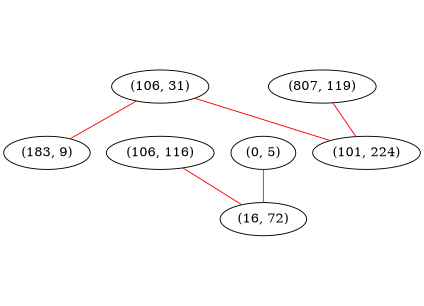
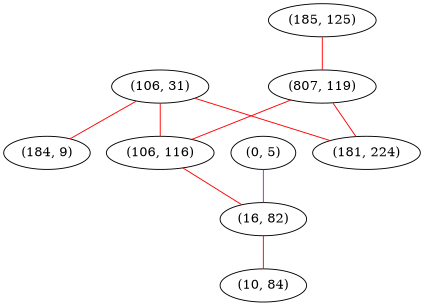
none -> (322, 20)
none -> (160, 120)
none -> (241, 120)
(47, 153) -> (47, 153)
(366, 153) -> (366, 153)
(263, 219) -> (263, 219)
none -> (263, 285)
